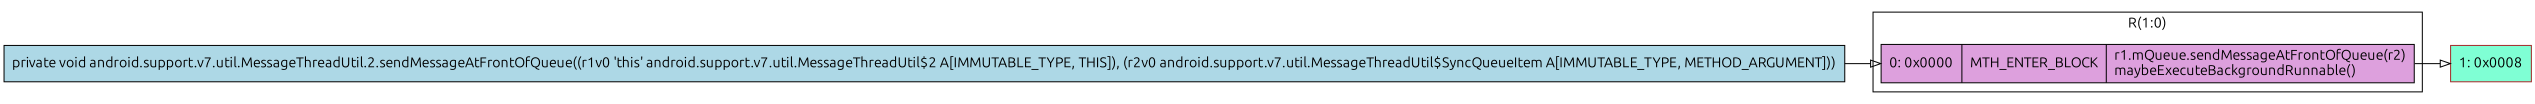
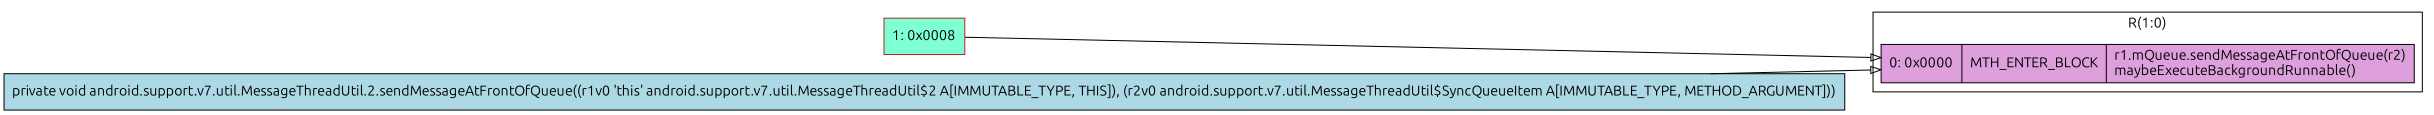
(2429, 64) -> (1418, 47)
